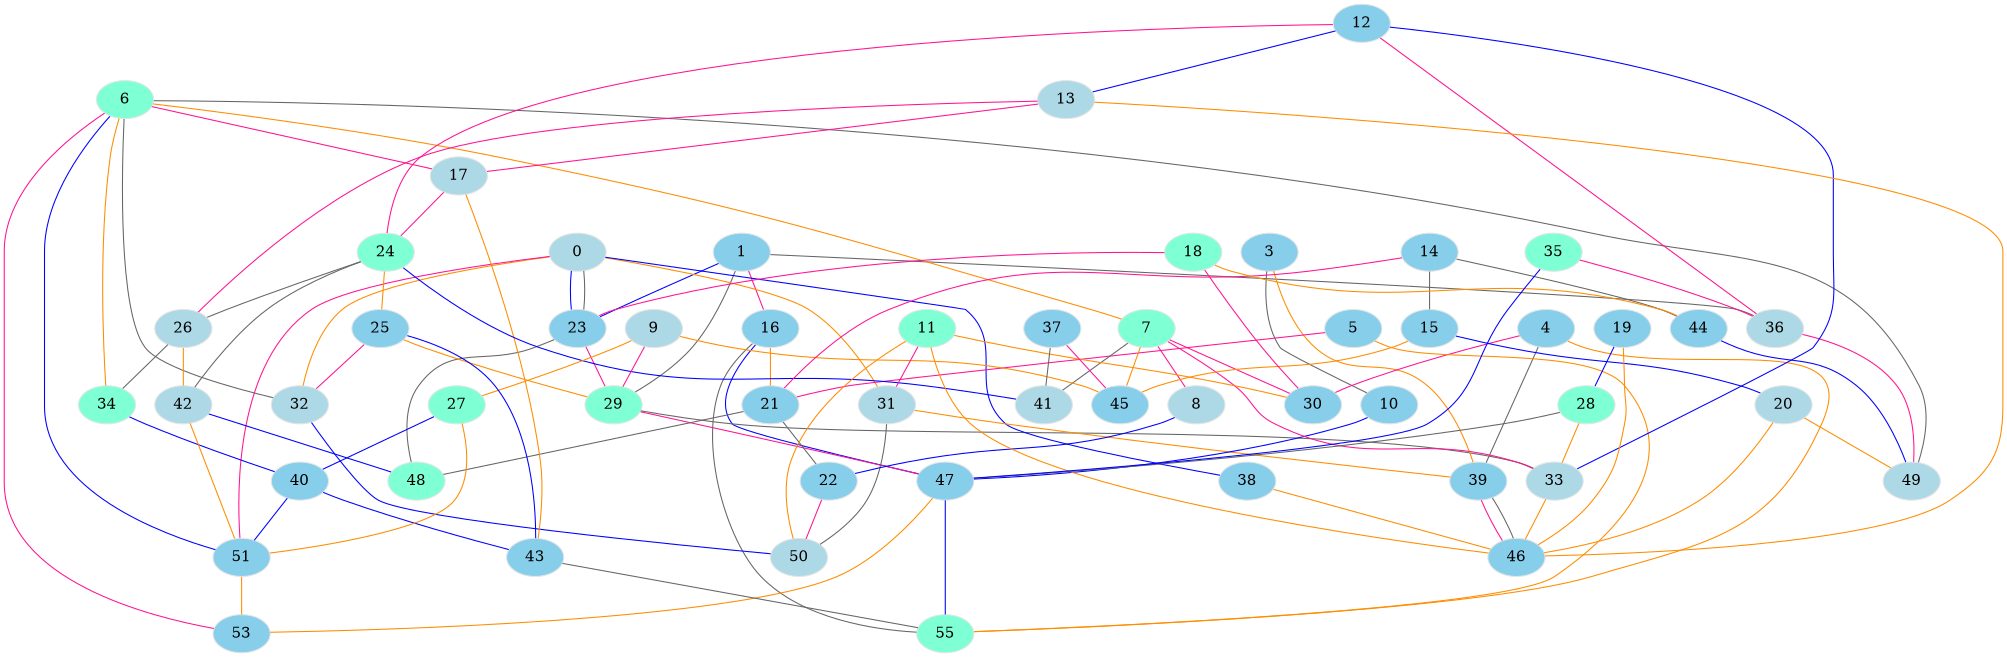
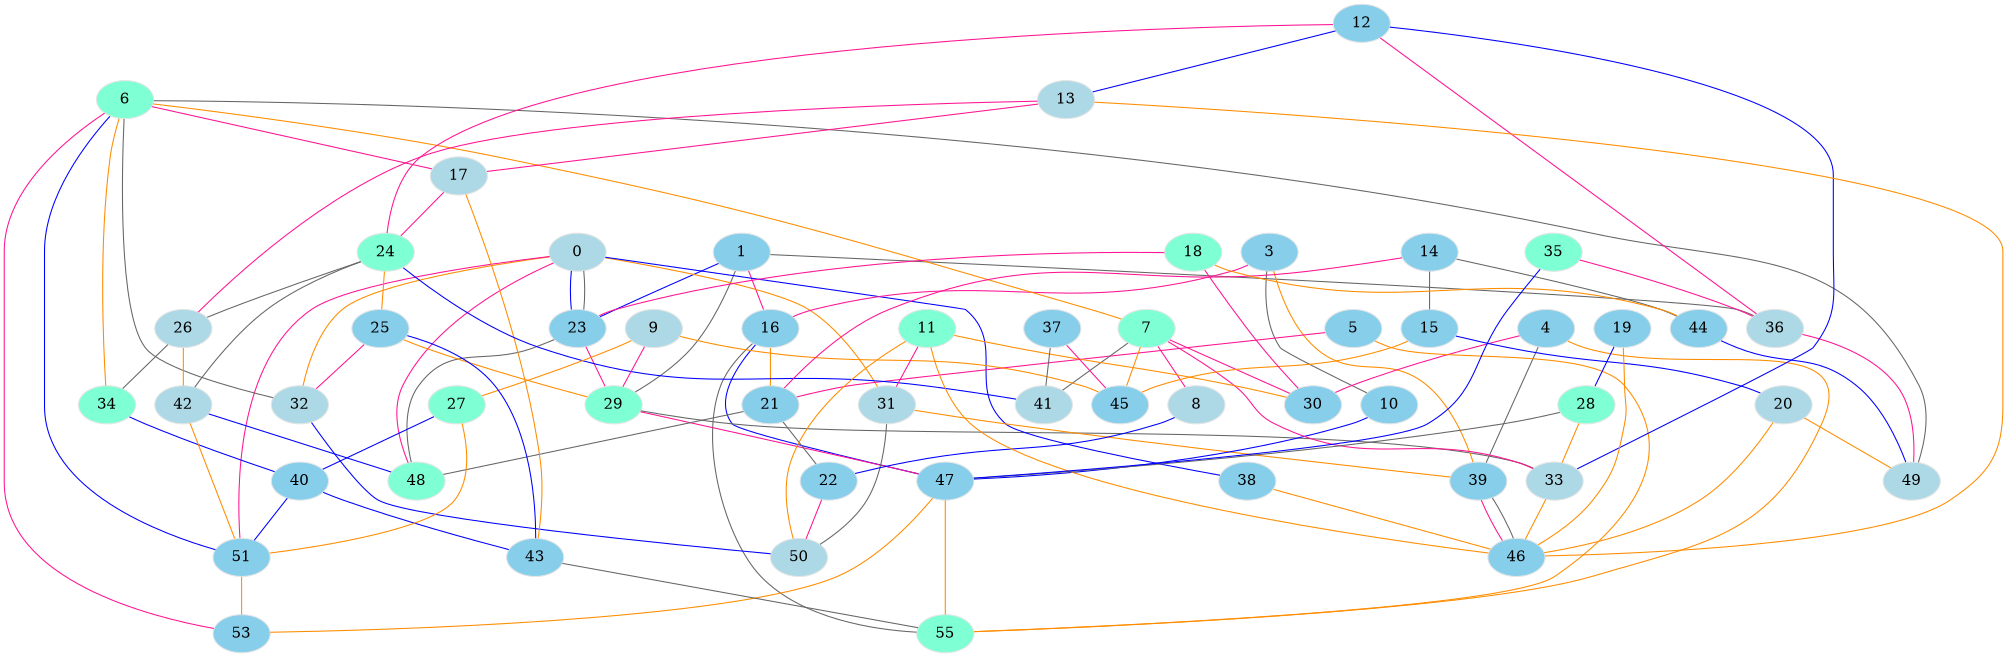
none -> (998, 291)
none -> (438, 338)
(945, 557) -> (945, 557)
